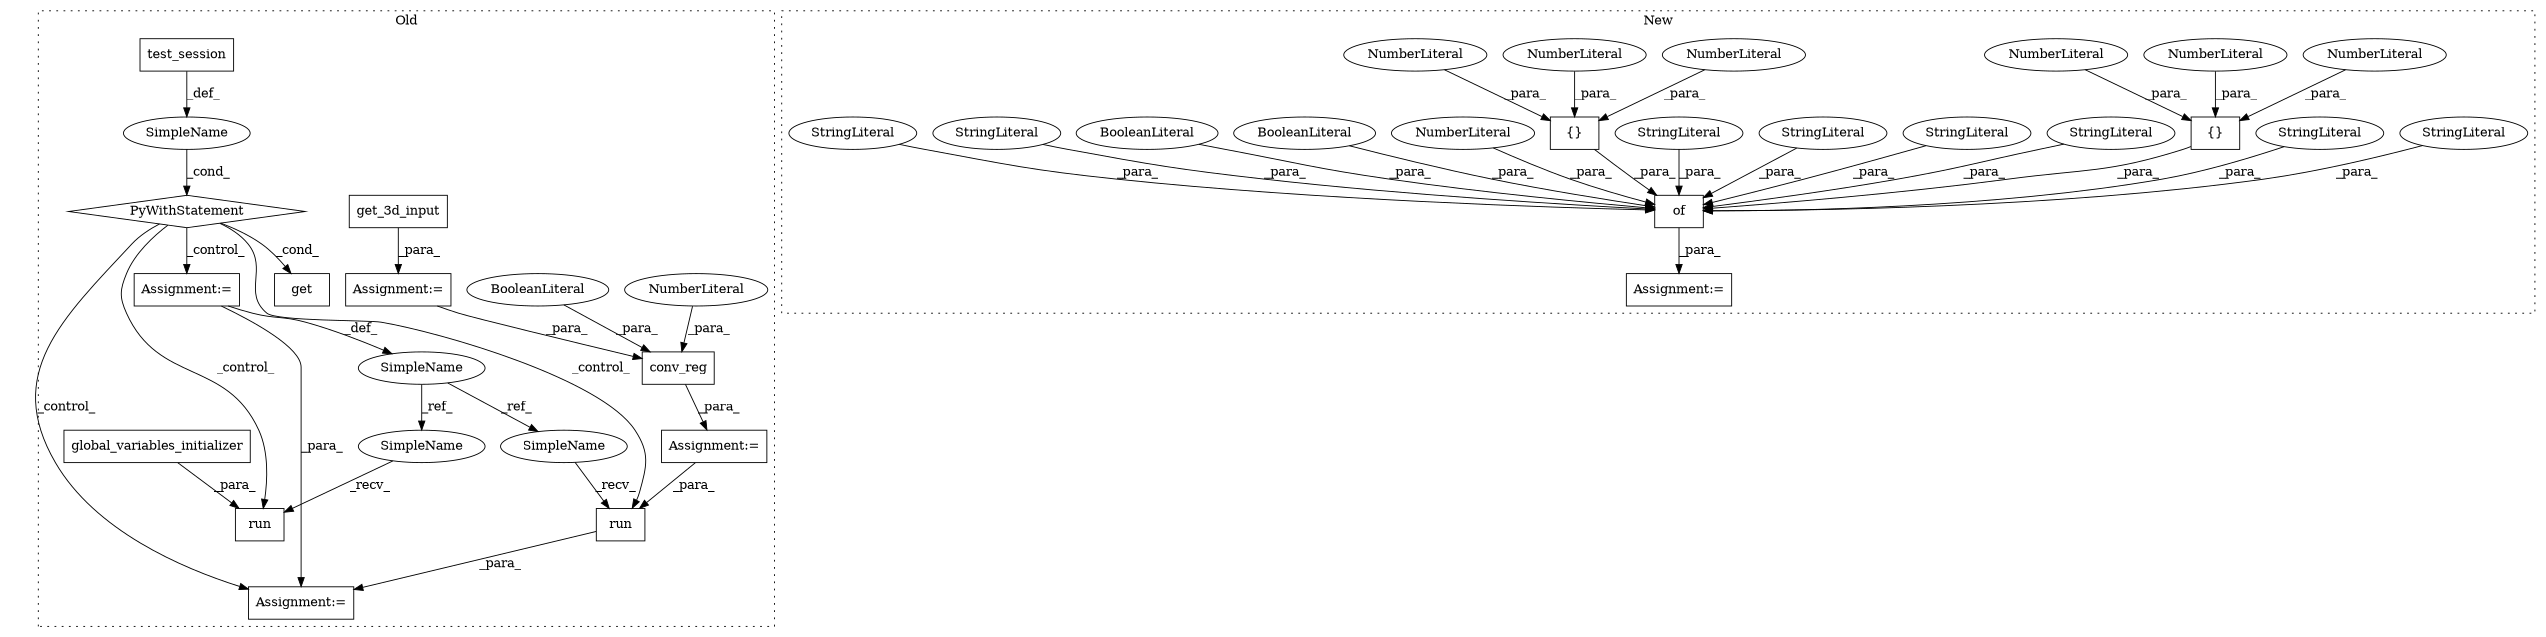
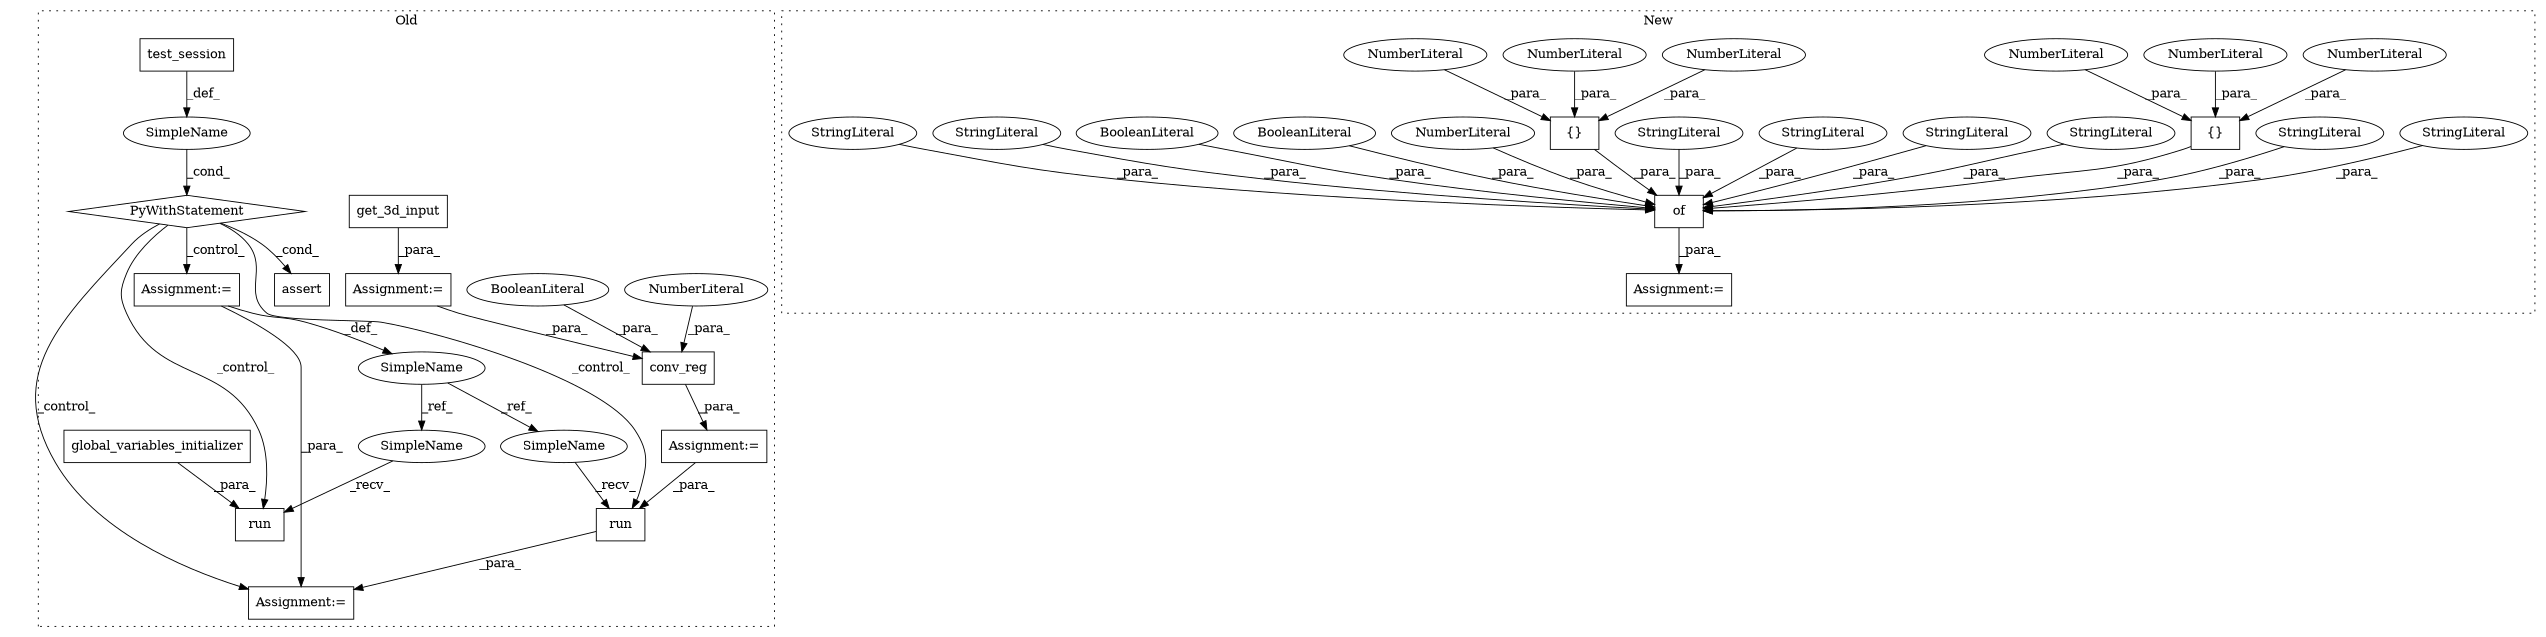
(302, 290) -> (302, 290)
